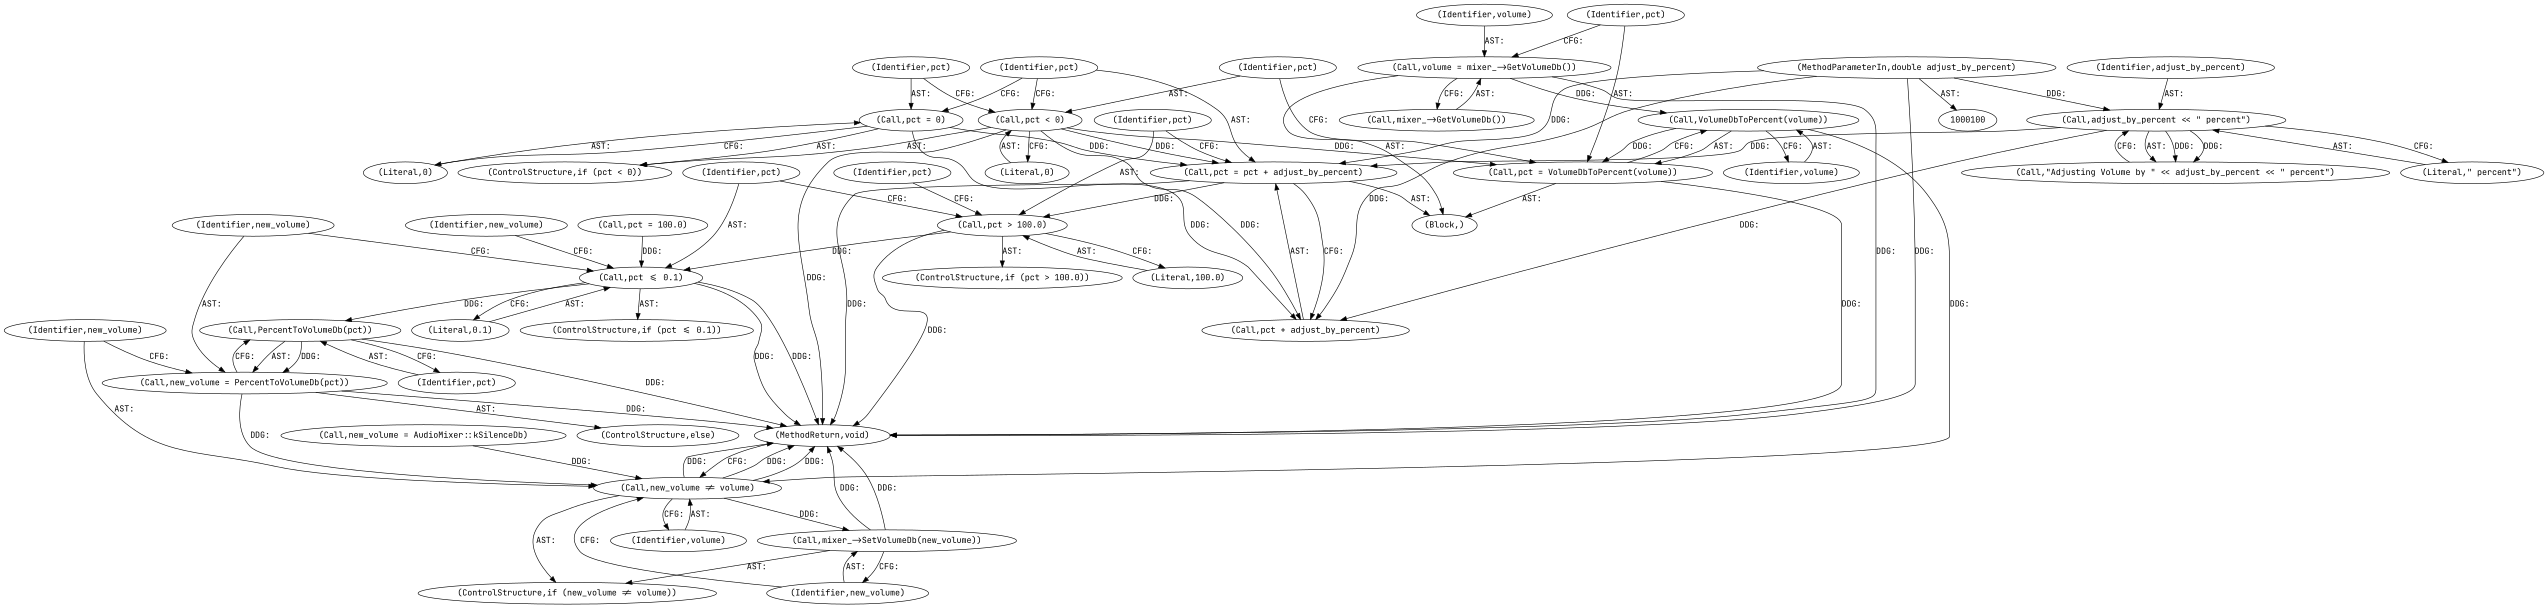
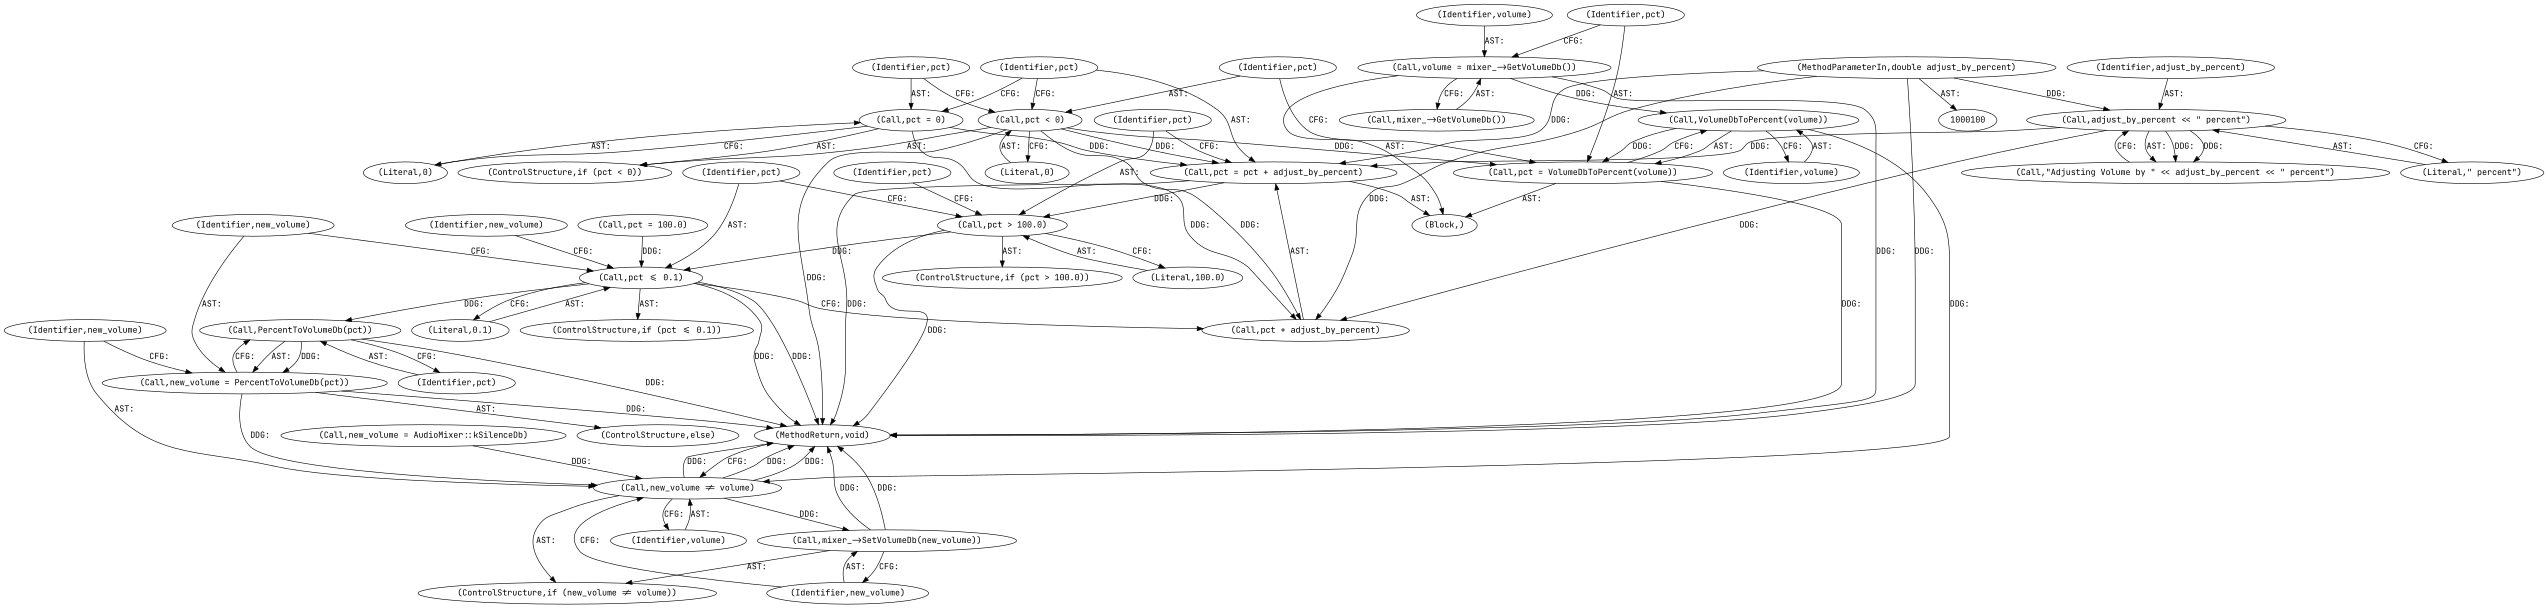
(1323, 245) -> (944, 320)
